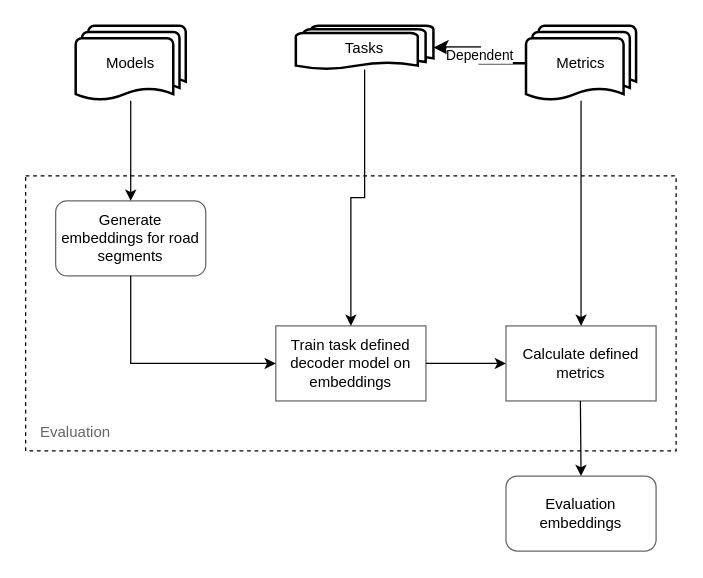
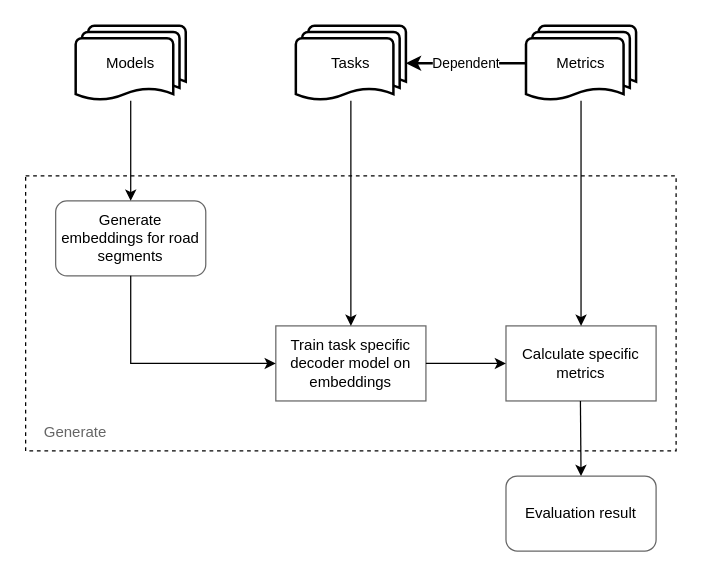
(364, 48) -> (351, 63)
(351, 363) -> (351, 363)
(581, 363) -> (581, 363)
(76, 432) -> (76, 432)
(581, 513) -> (581, 513)
